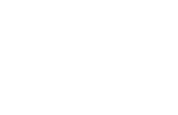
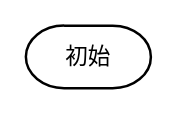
none -> (88, 57)
